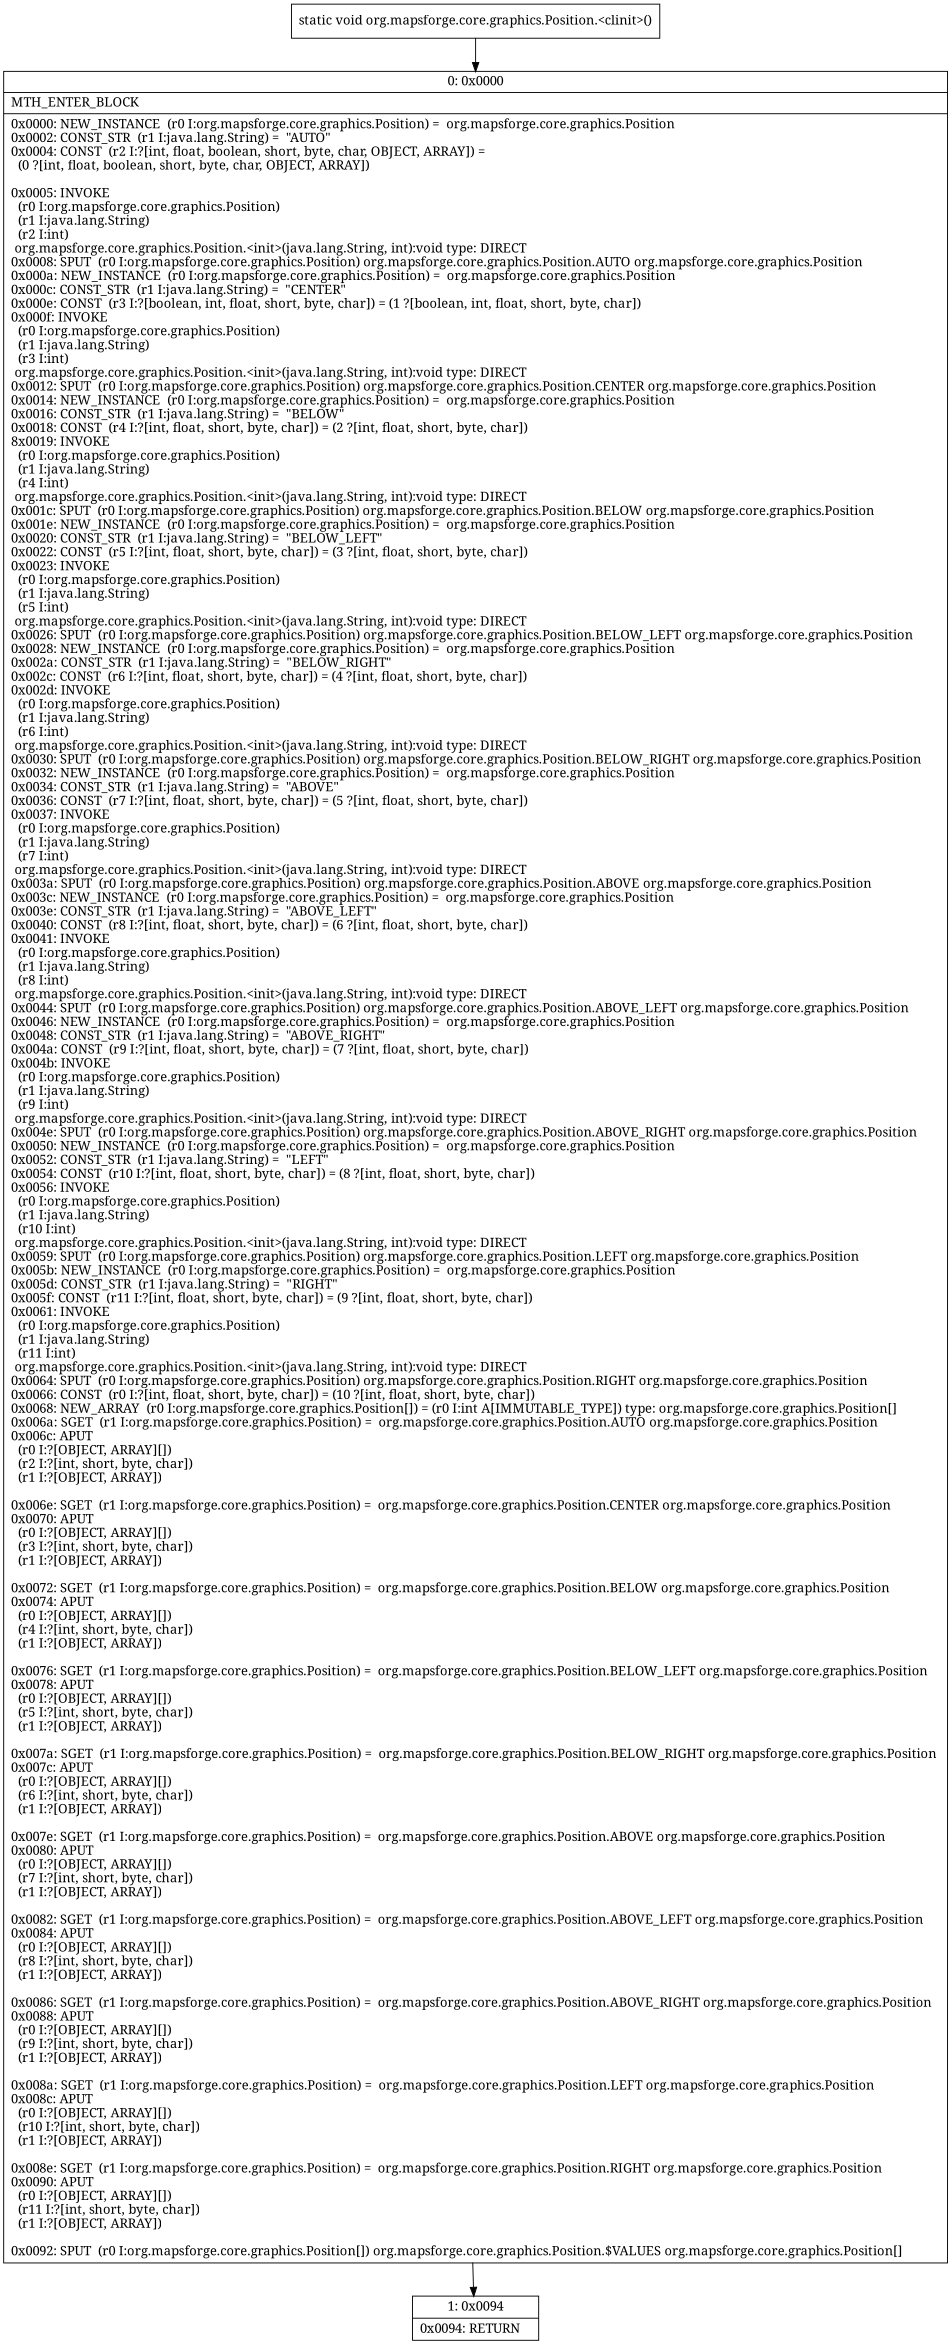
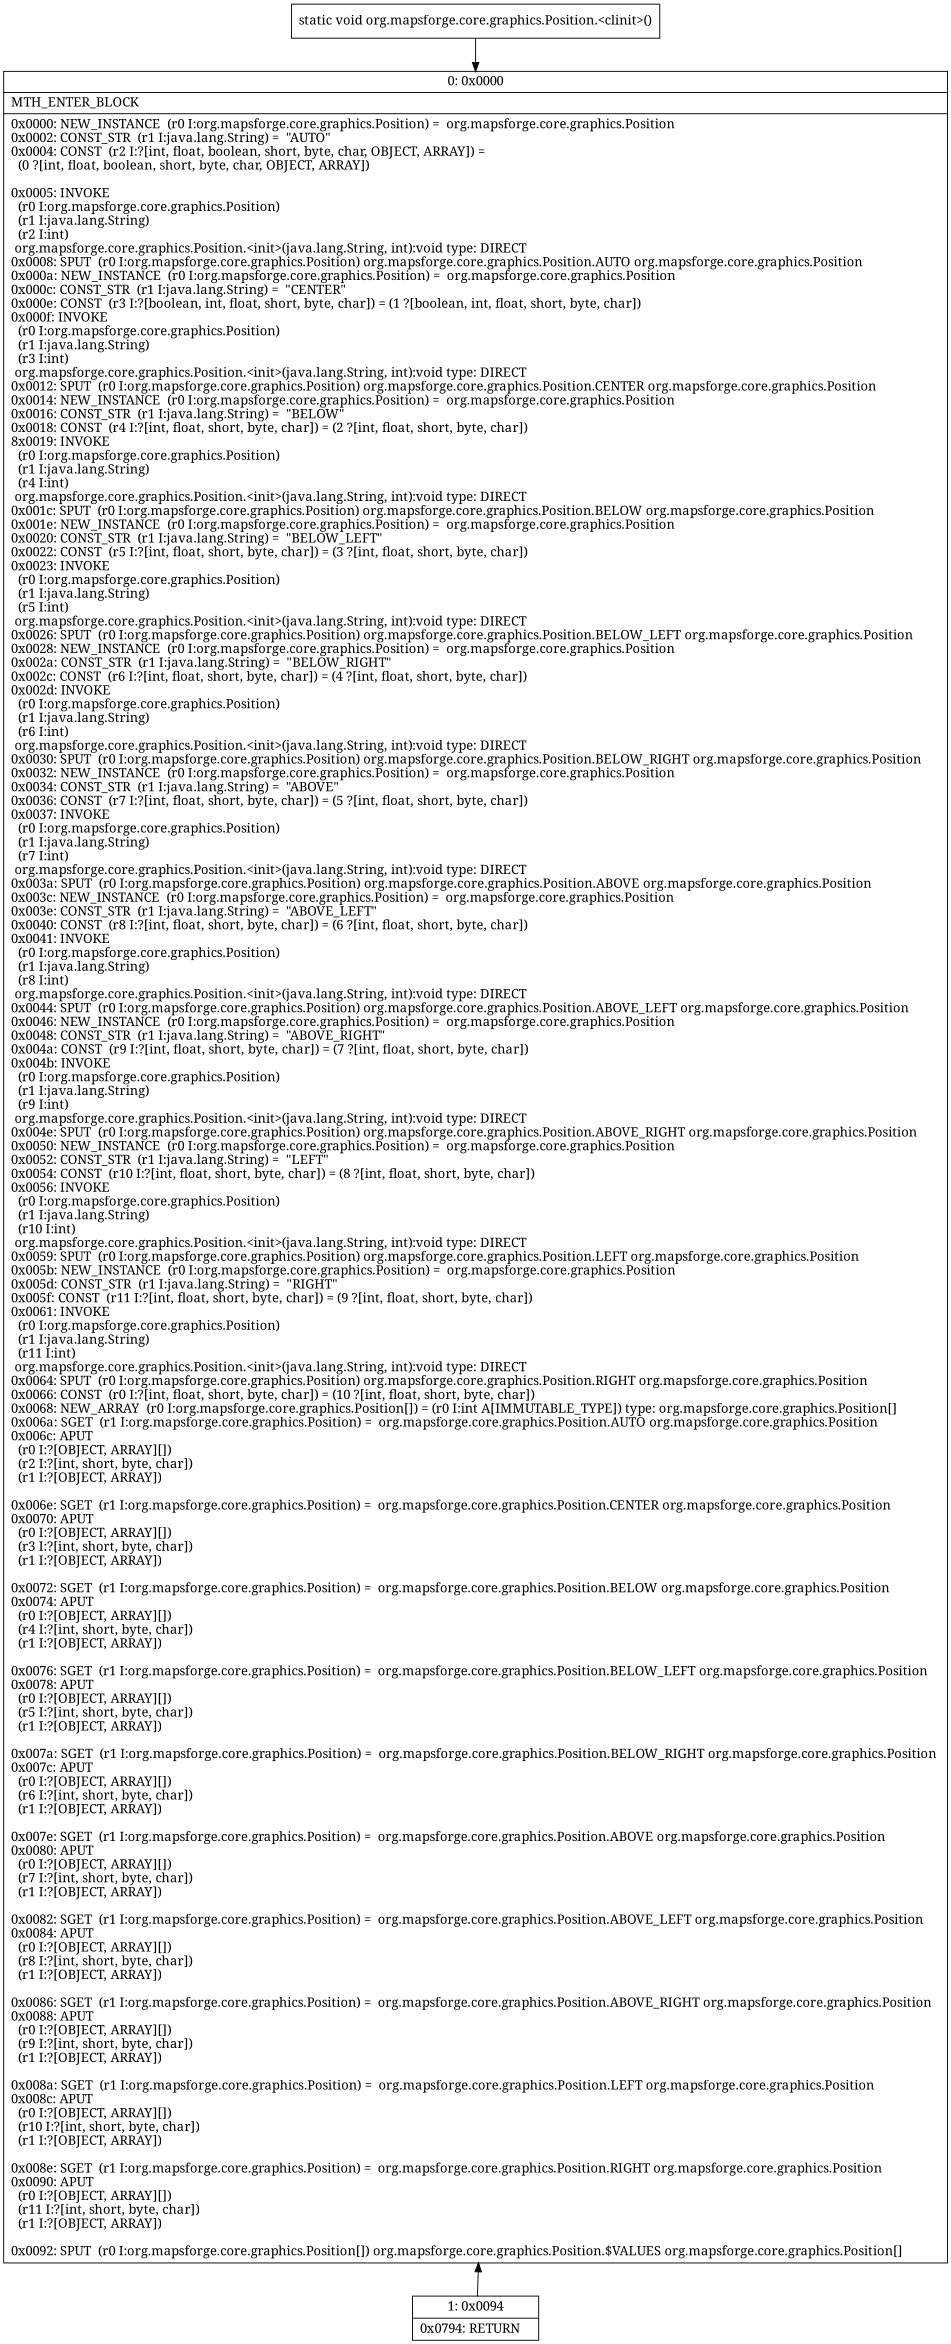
(473, 2275) -> (478, 2284)
(476, 2329) -> (476, 2329)
